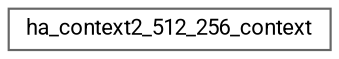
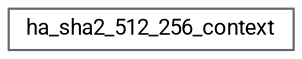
(170, 29) -> (151, 29)
